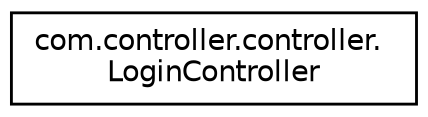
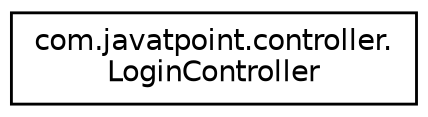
(214, 58) -> (214, 58)
